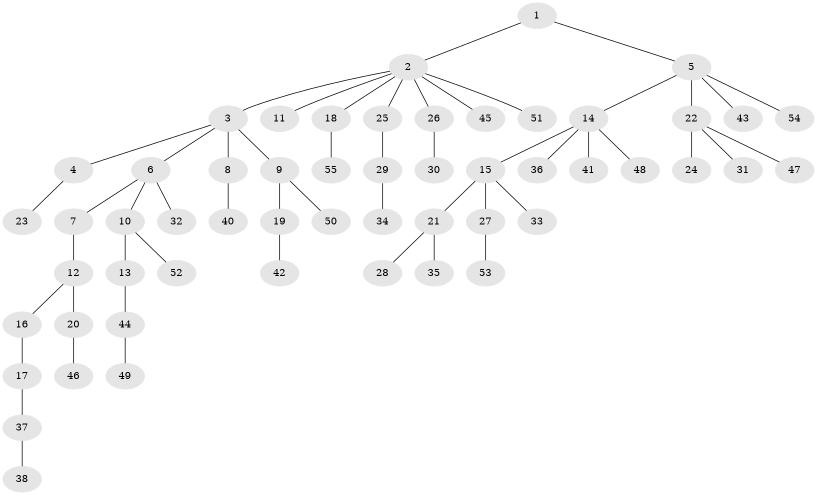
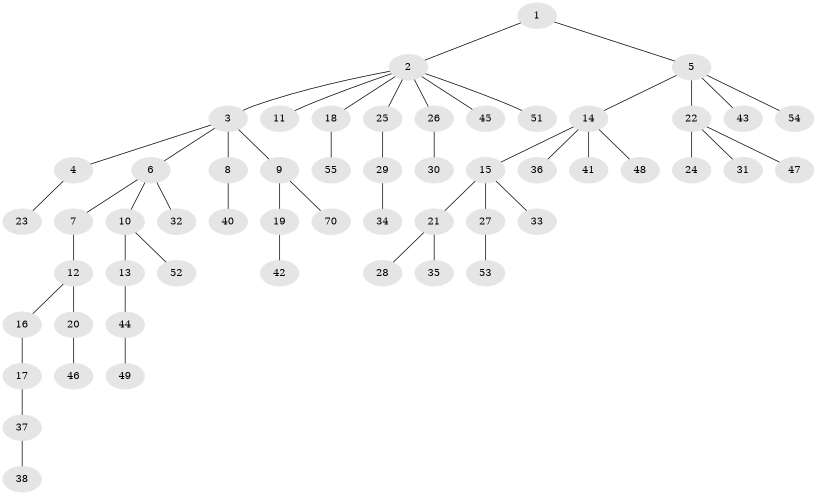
(331, 222) -> (331, 222)
